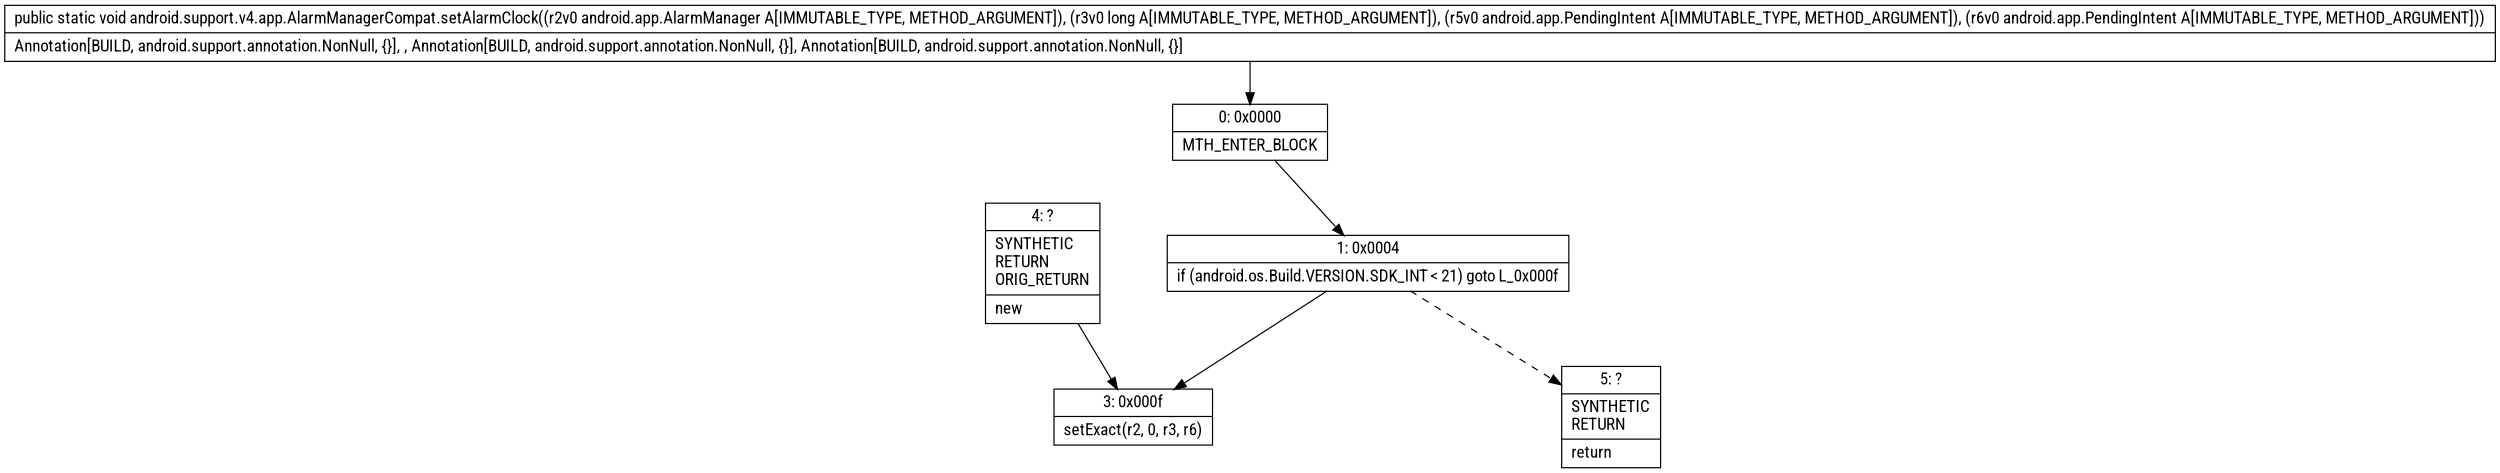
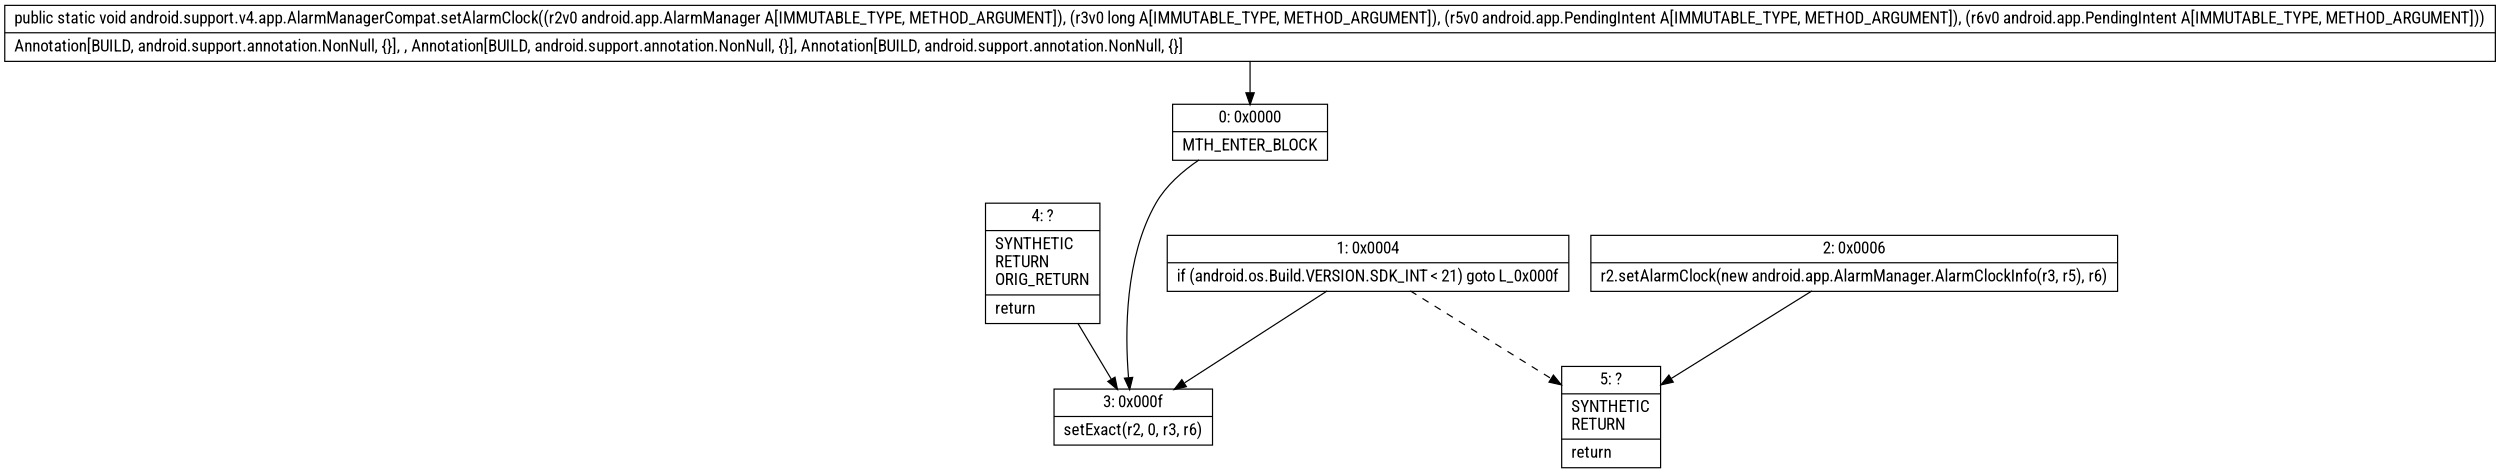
(1305, 193) -> (1136, 258)
none -> (1854, 263)
(1009, 309) -> (1015, 309)
